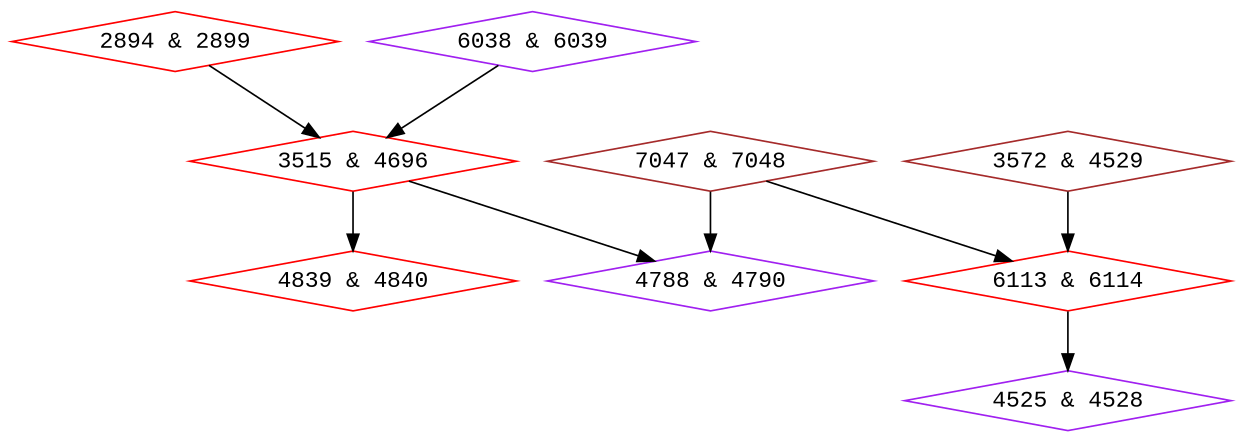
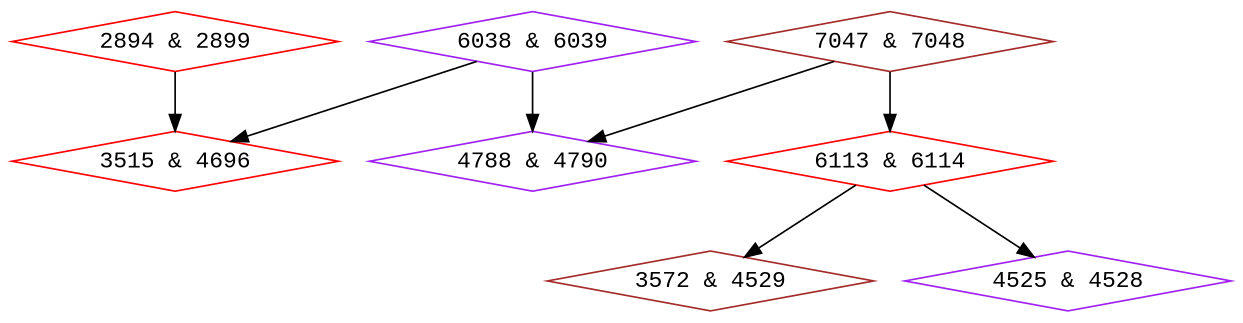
(1068, 213) -> (807, 217)
(524, 218) -> (533, 93)
(353, 281) -> none
